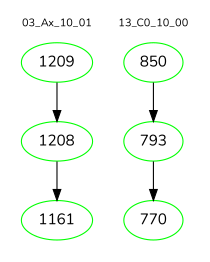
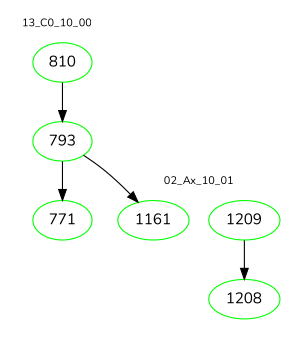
(57, 24) -> (199, 181)
(153, 62) -> (62, 62)
(57, 175) -> (117, 181)
(153, 220) -> (62, 220)
